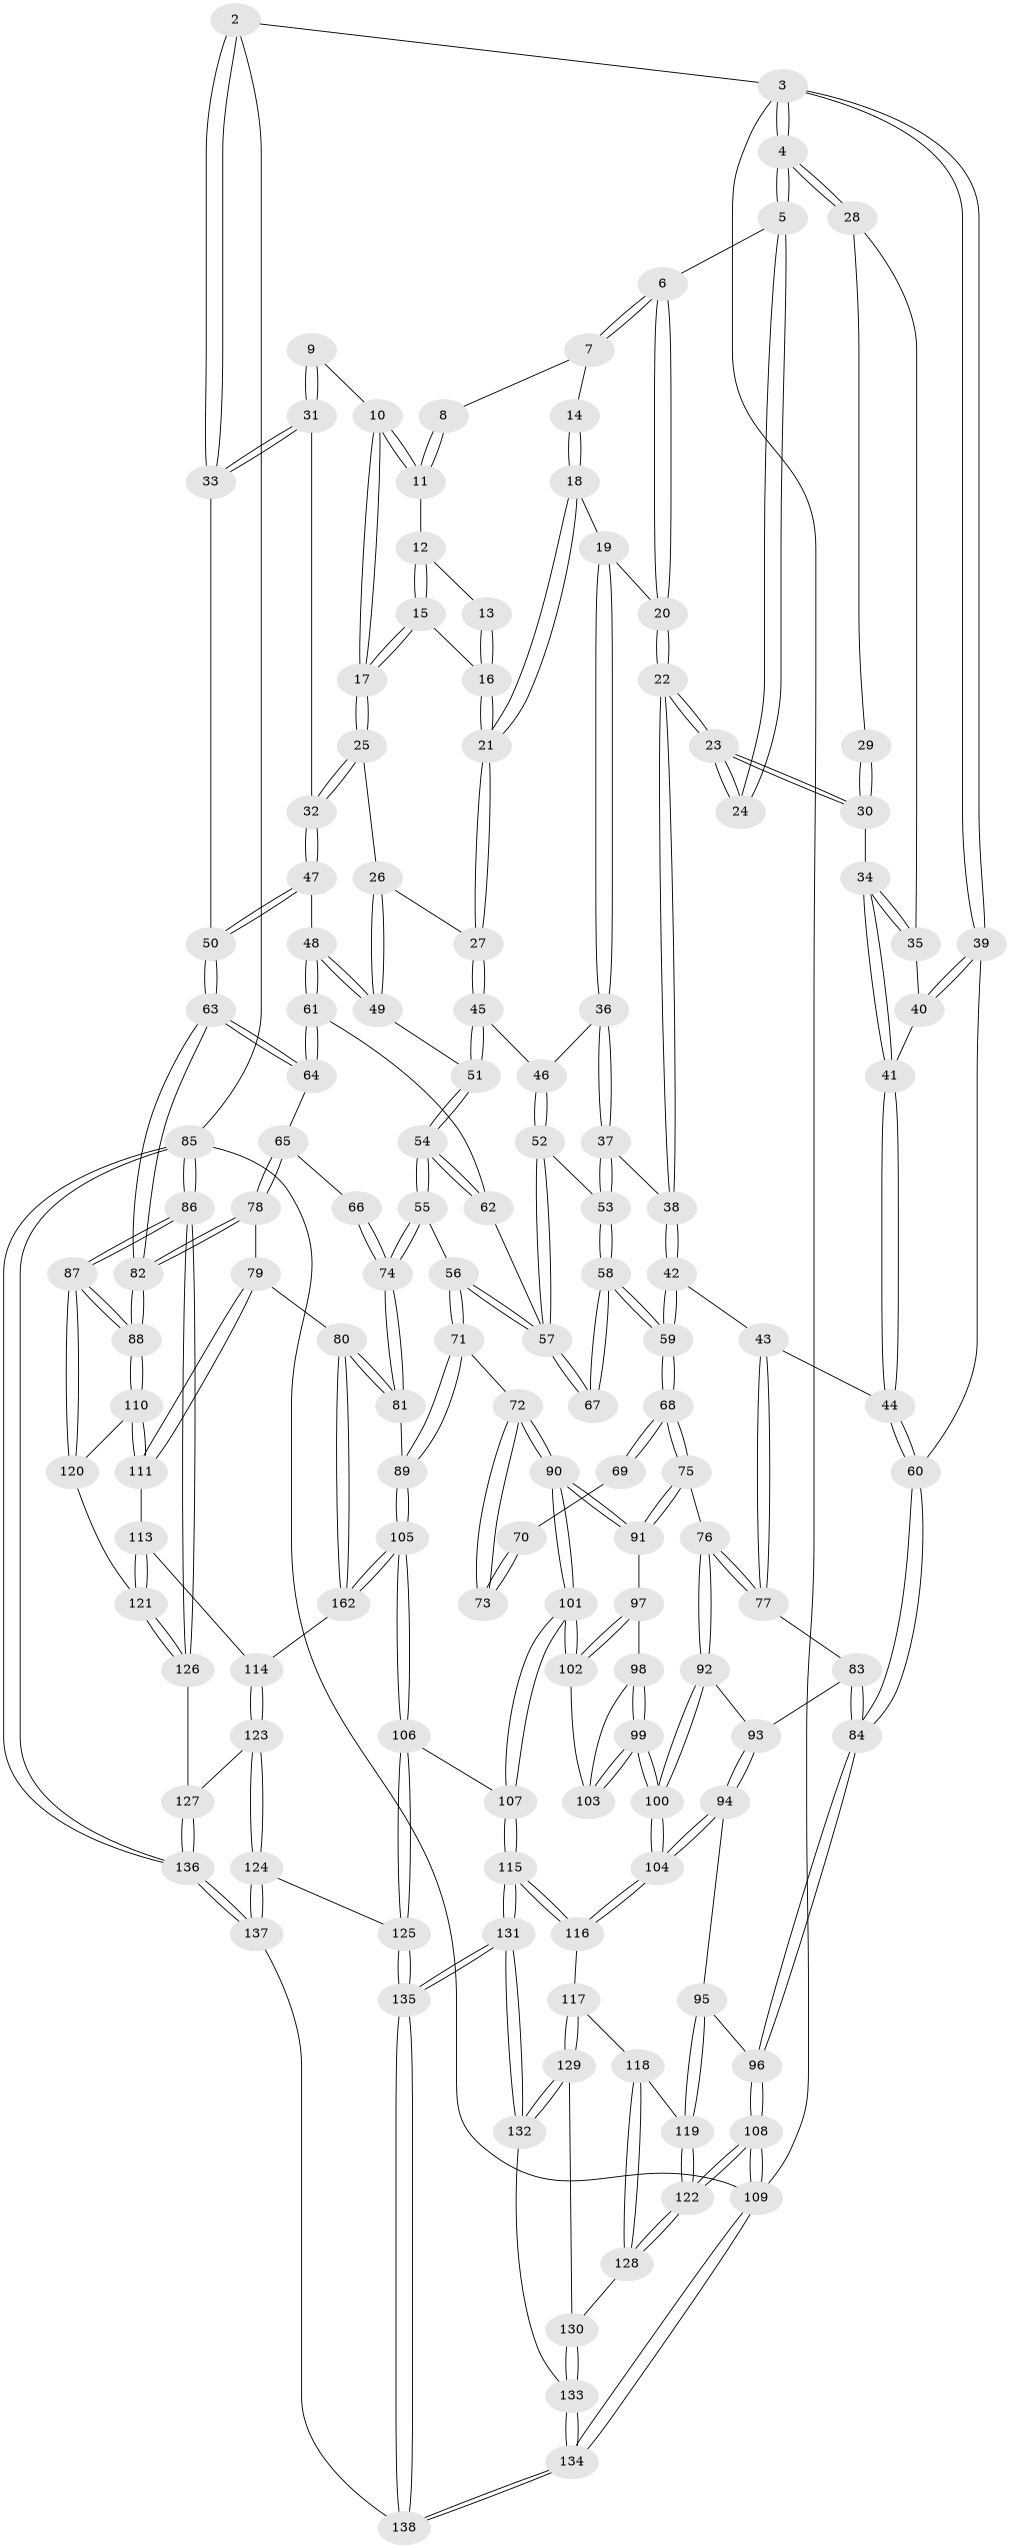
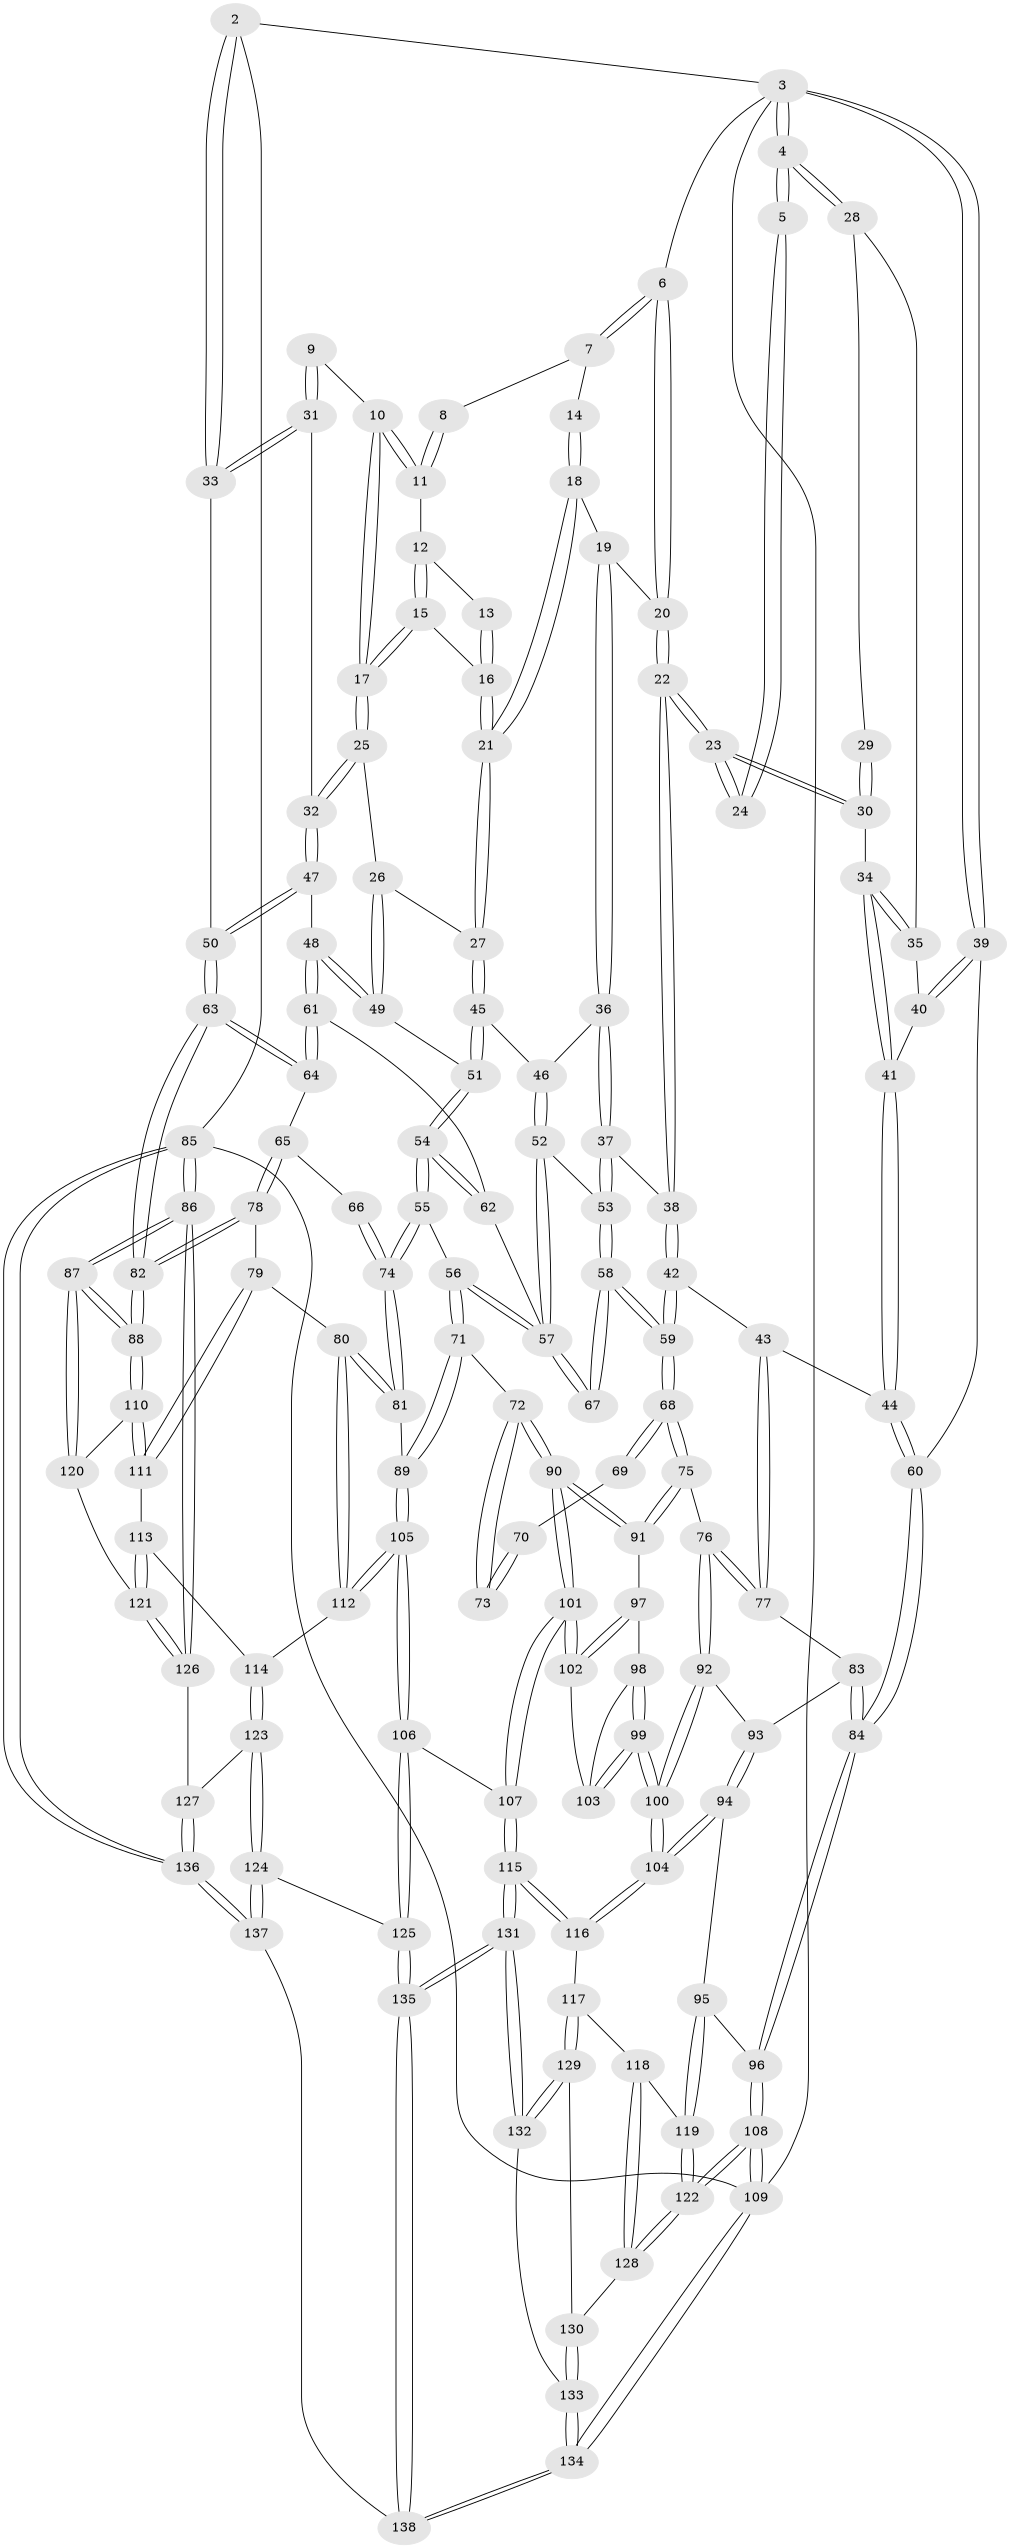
(723, 251) -> (698, 172)
(344, 1604) -> (344, 1604)
